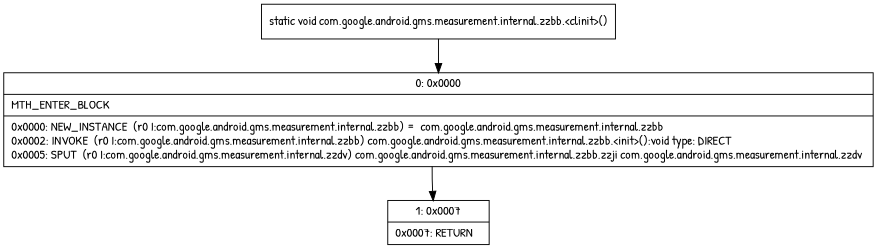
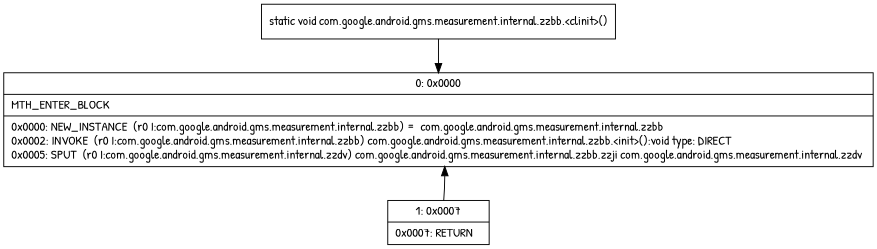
(432, 179) -> (444, 188)
